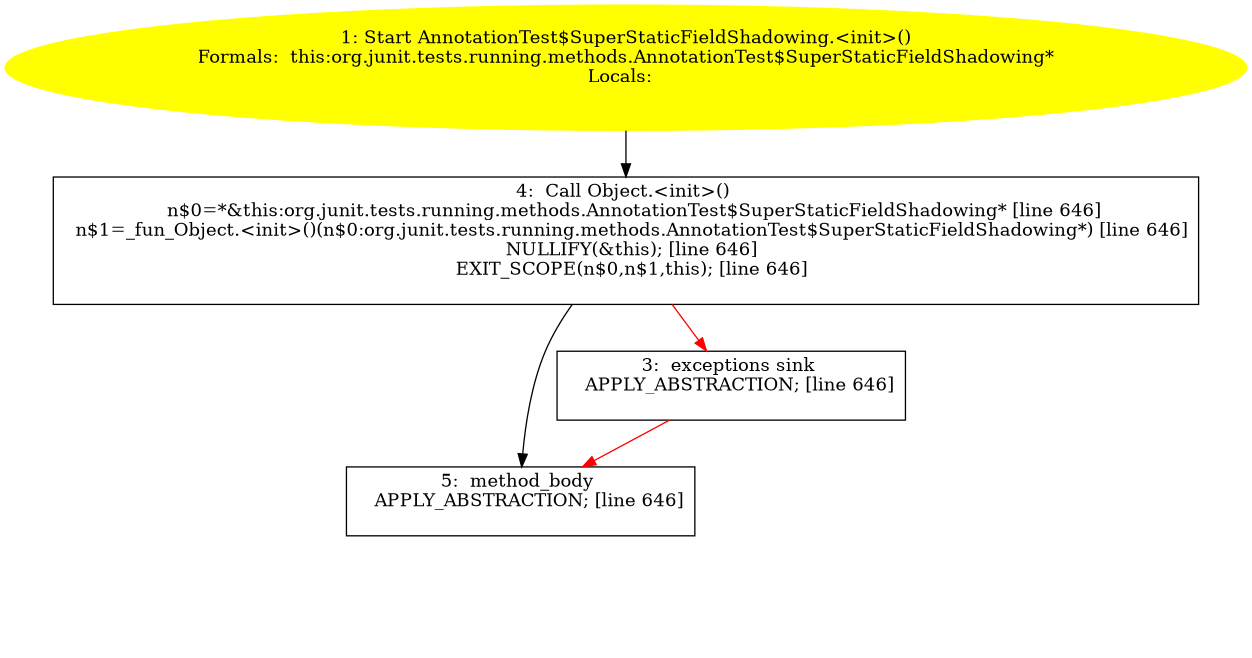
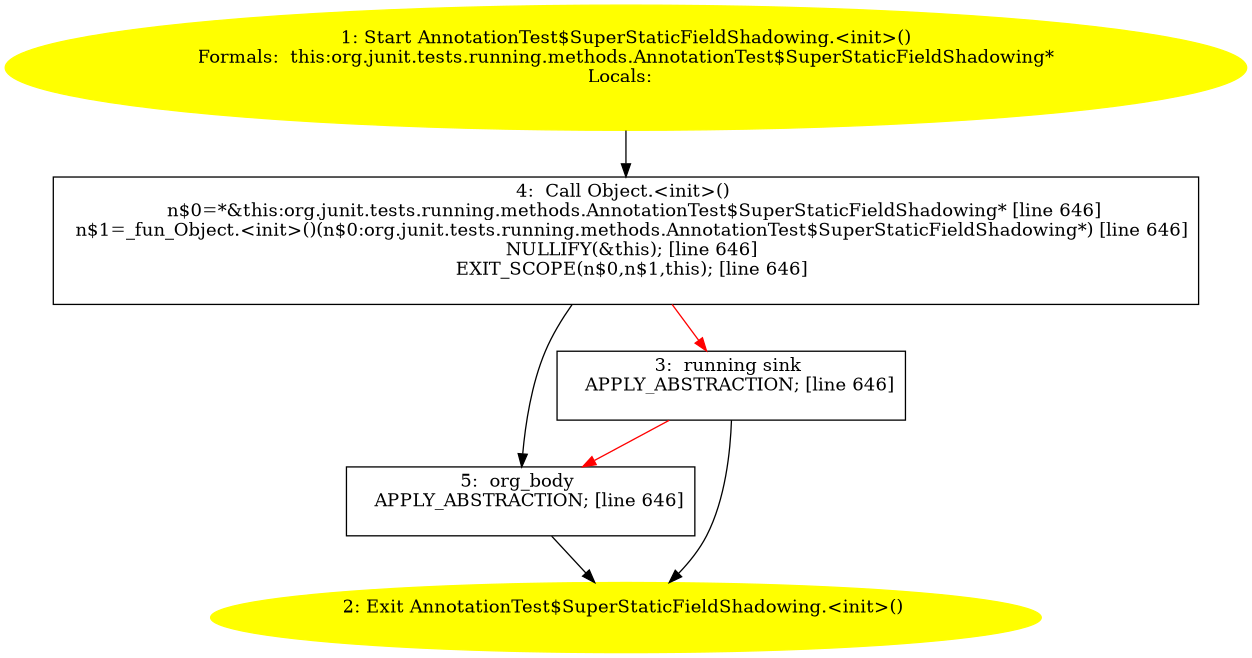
(731, 386) -> (731, 386)
(521, 501) -> (521, 501)
none -> (626, 618)
